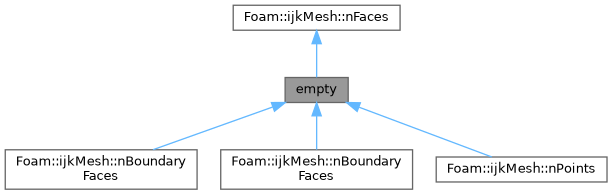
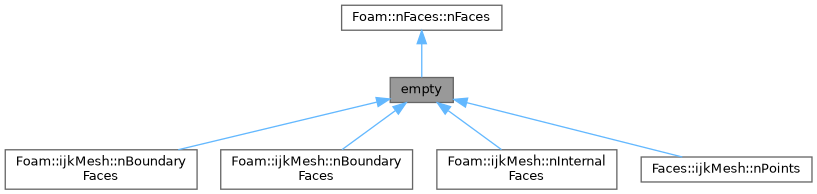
(317, 18) -> (422, 18)
(522, 169) -> (727, 169)
none -> (527, 169)
